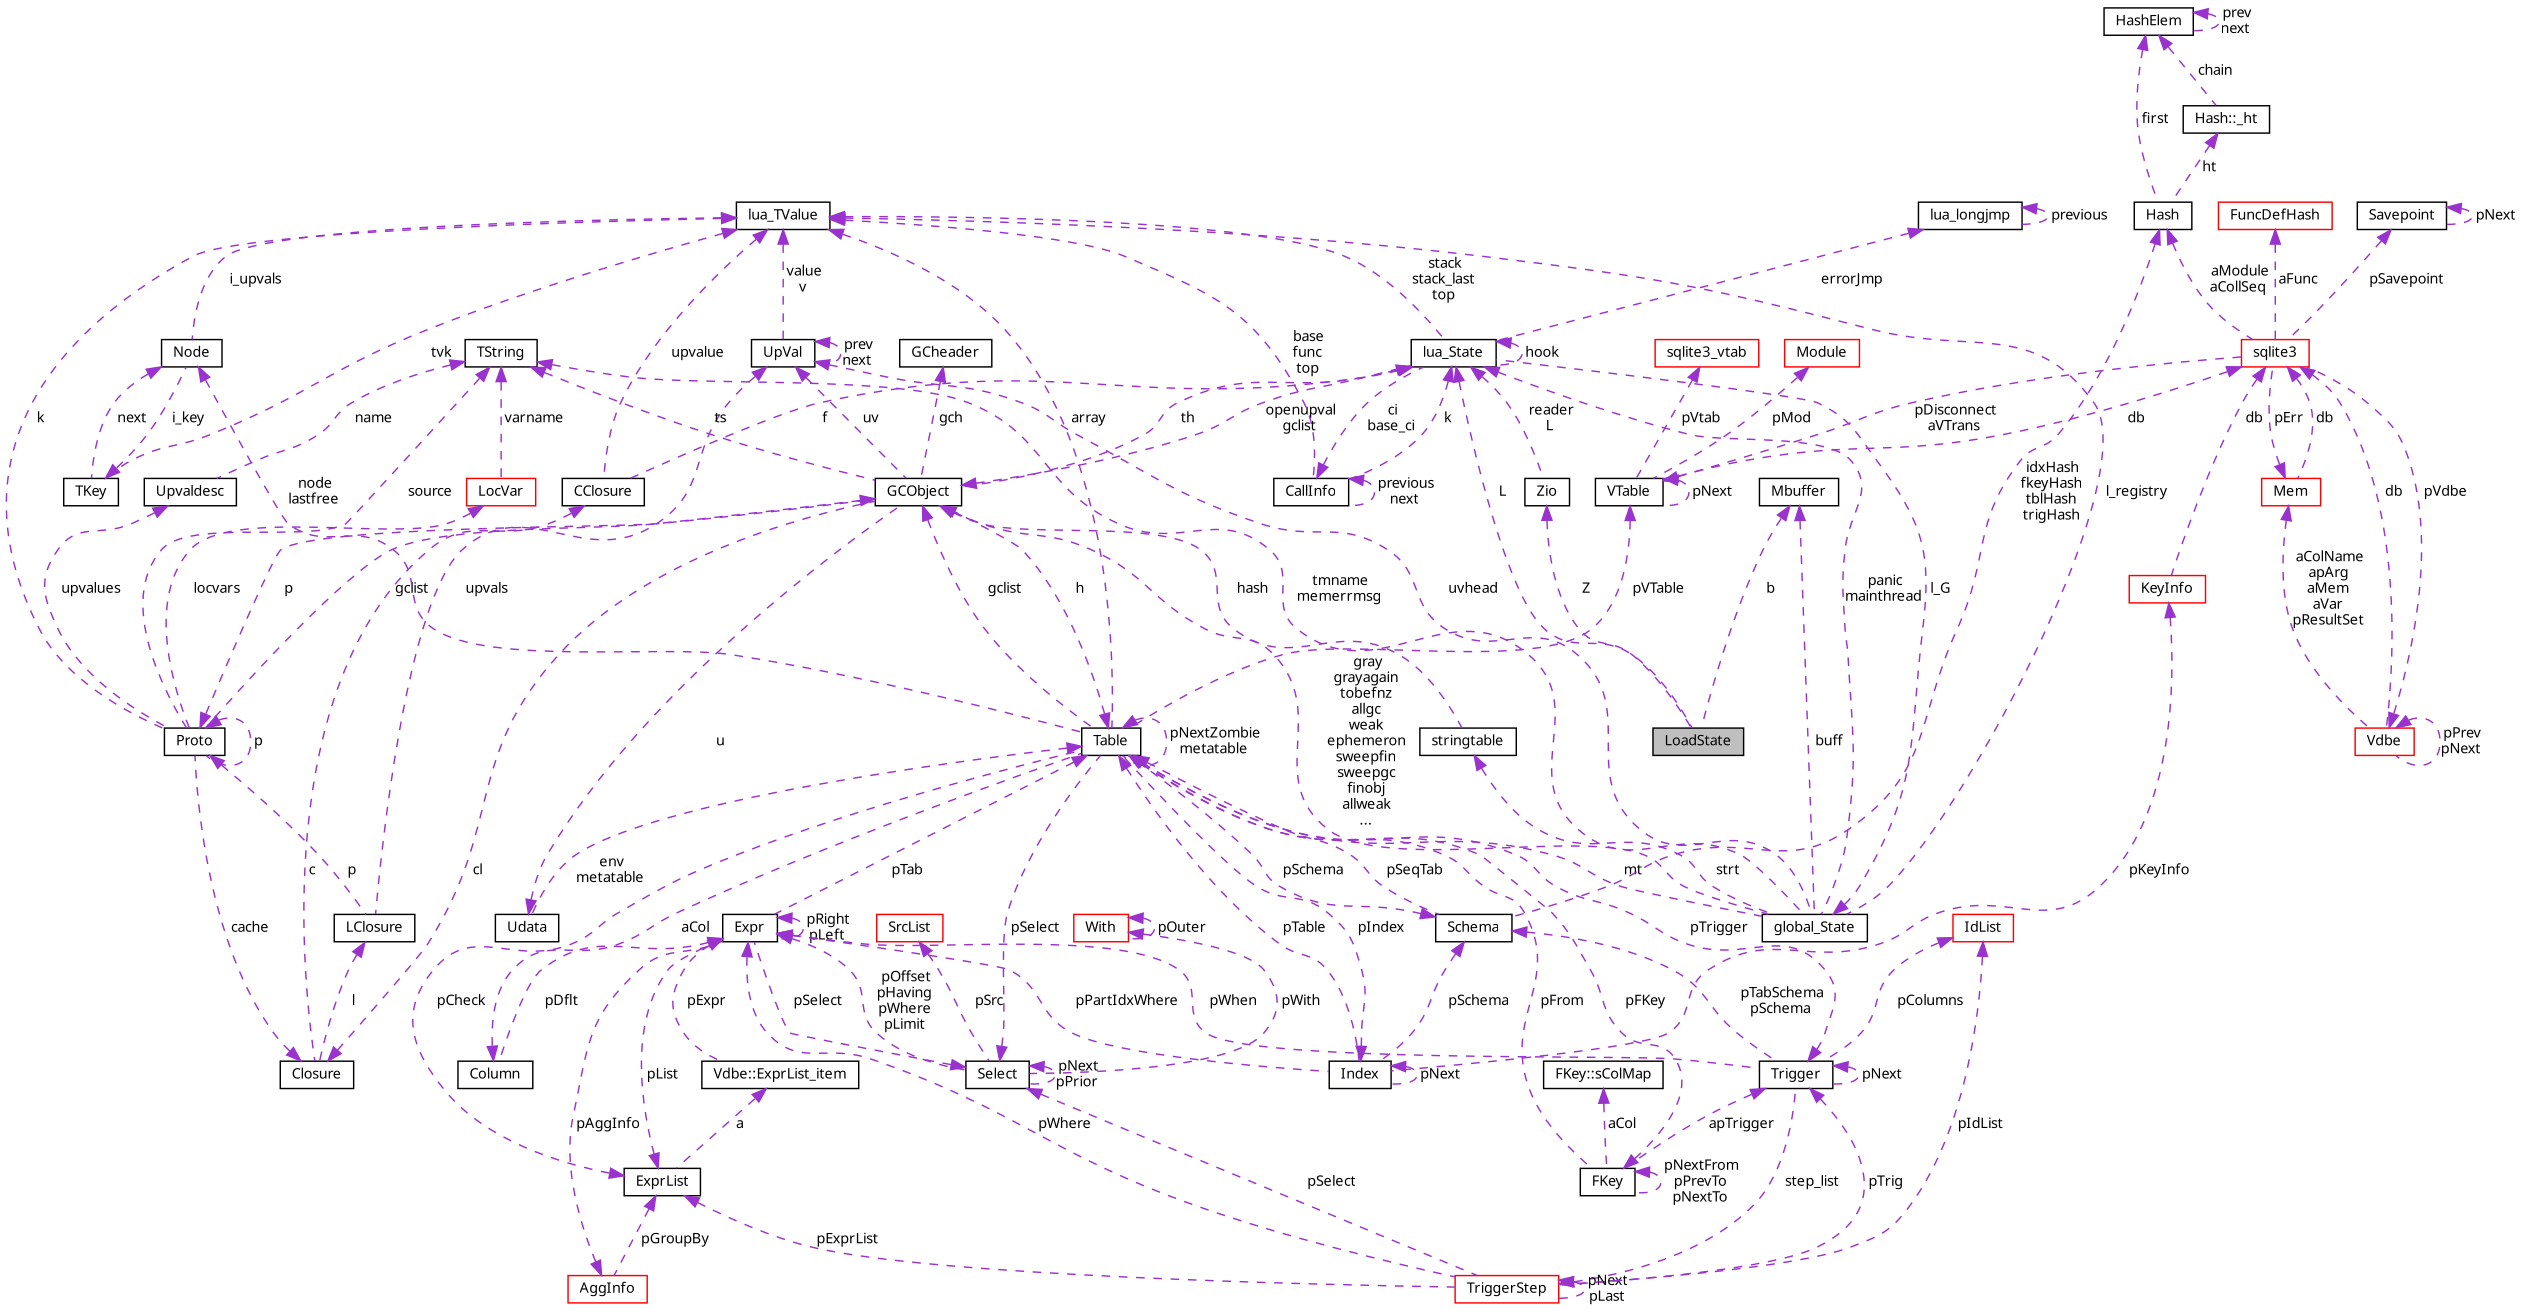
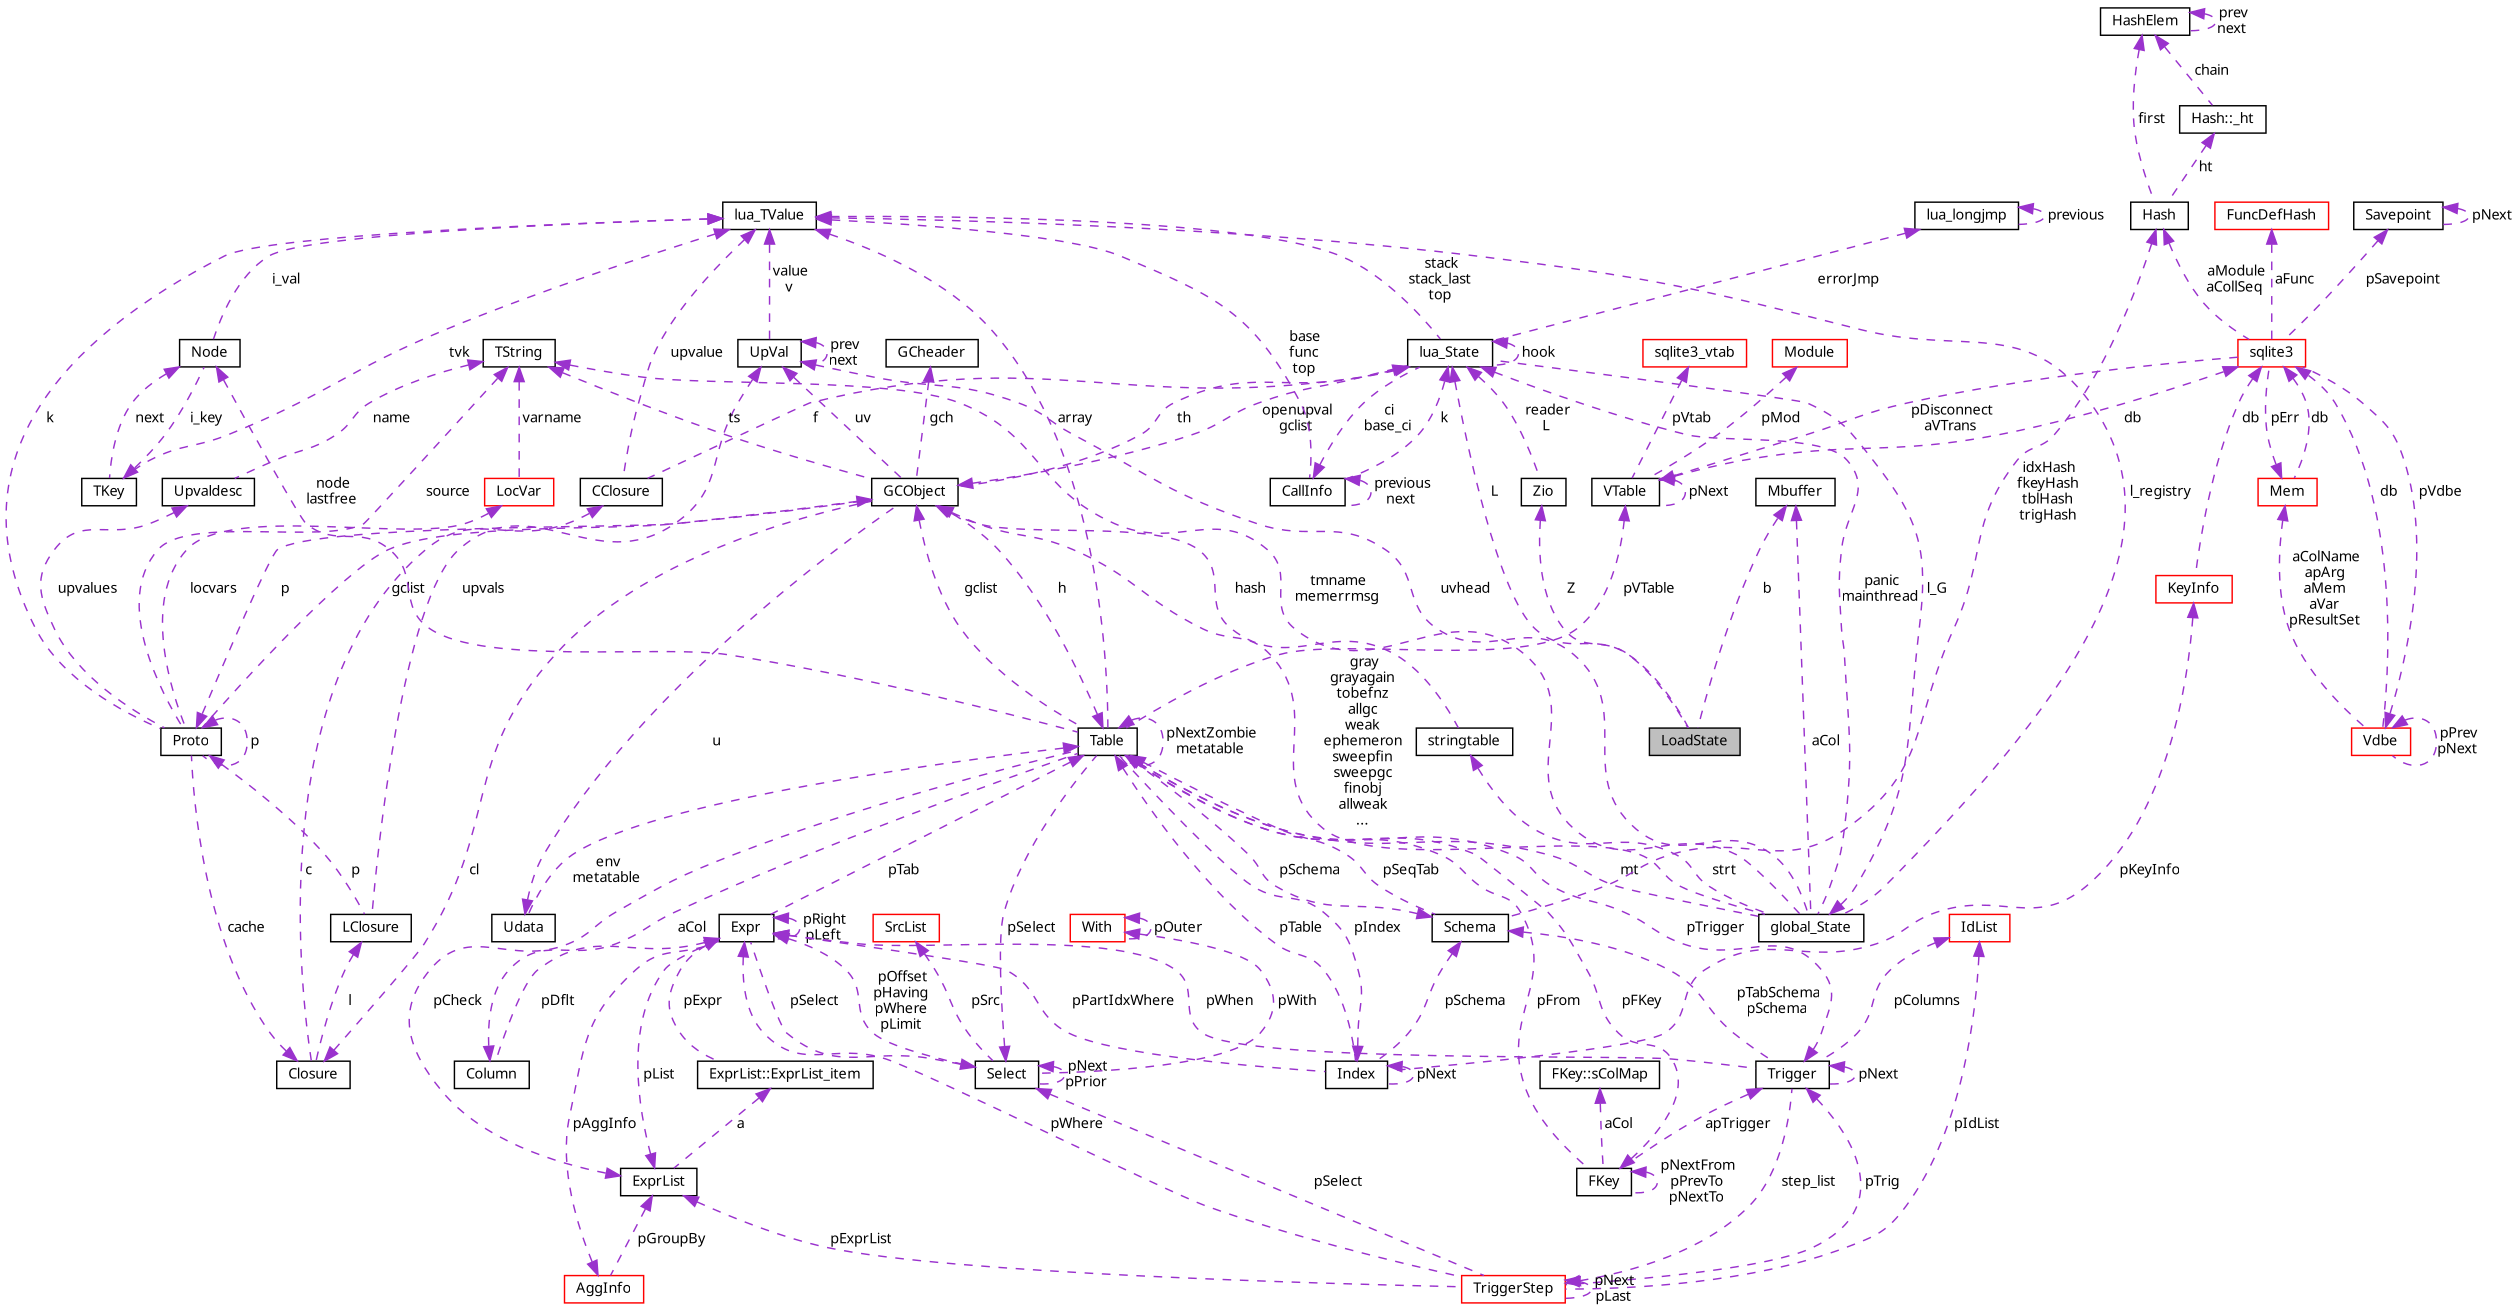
(254, 280) -> (285, 280)
(1828, 742) -> (1824, 742)
(780, 1075) -> (785, 1075)
